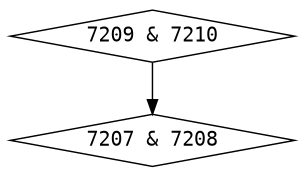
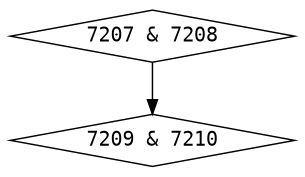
(152, 81) -> (152, 81)
